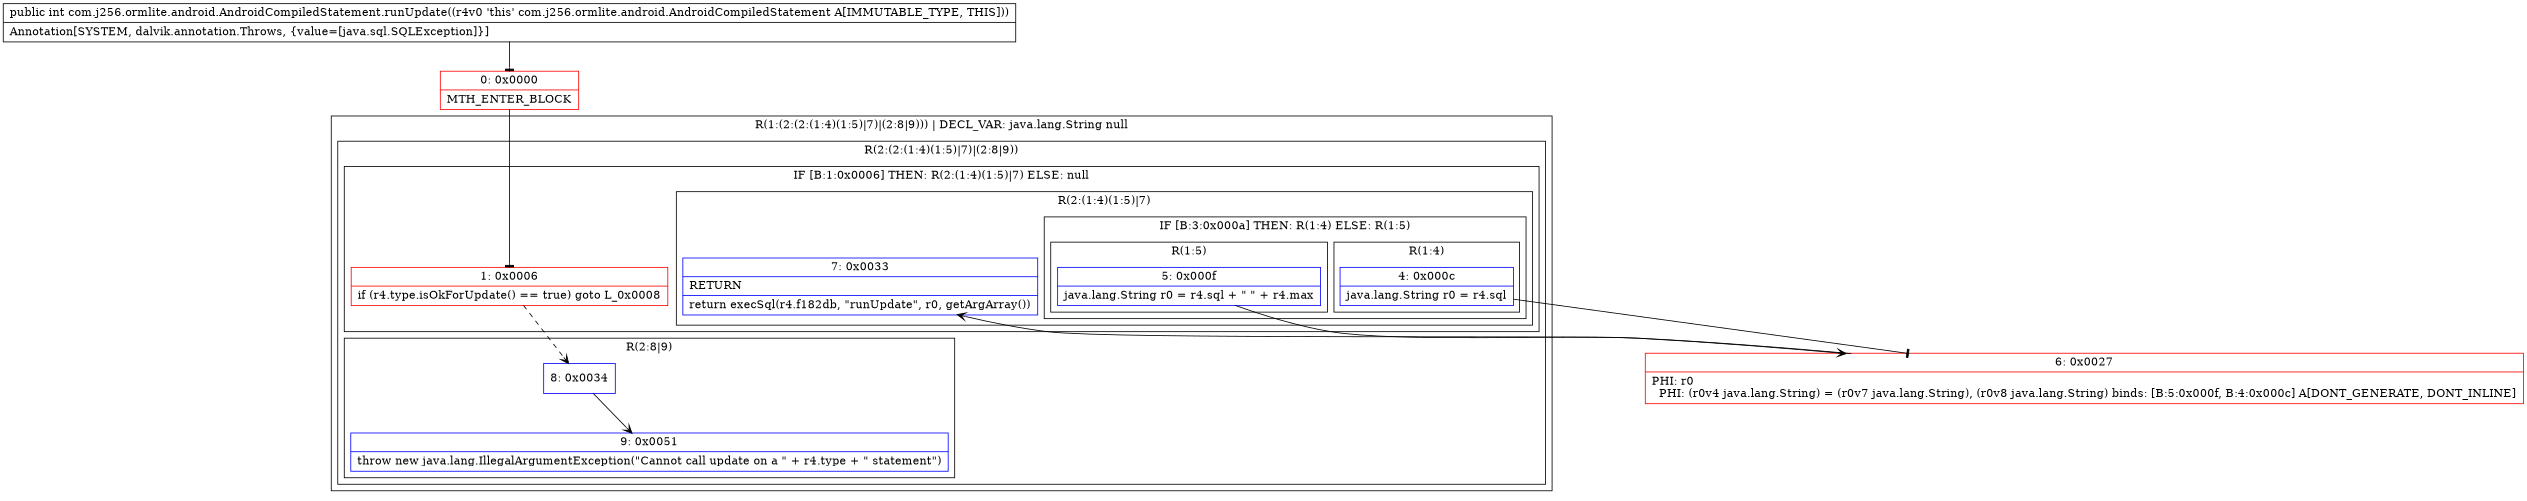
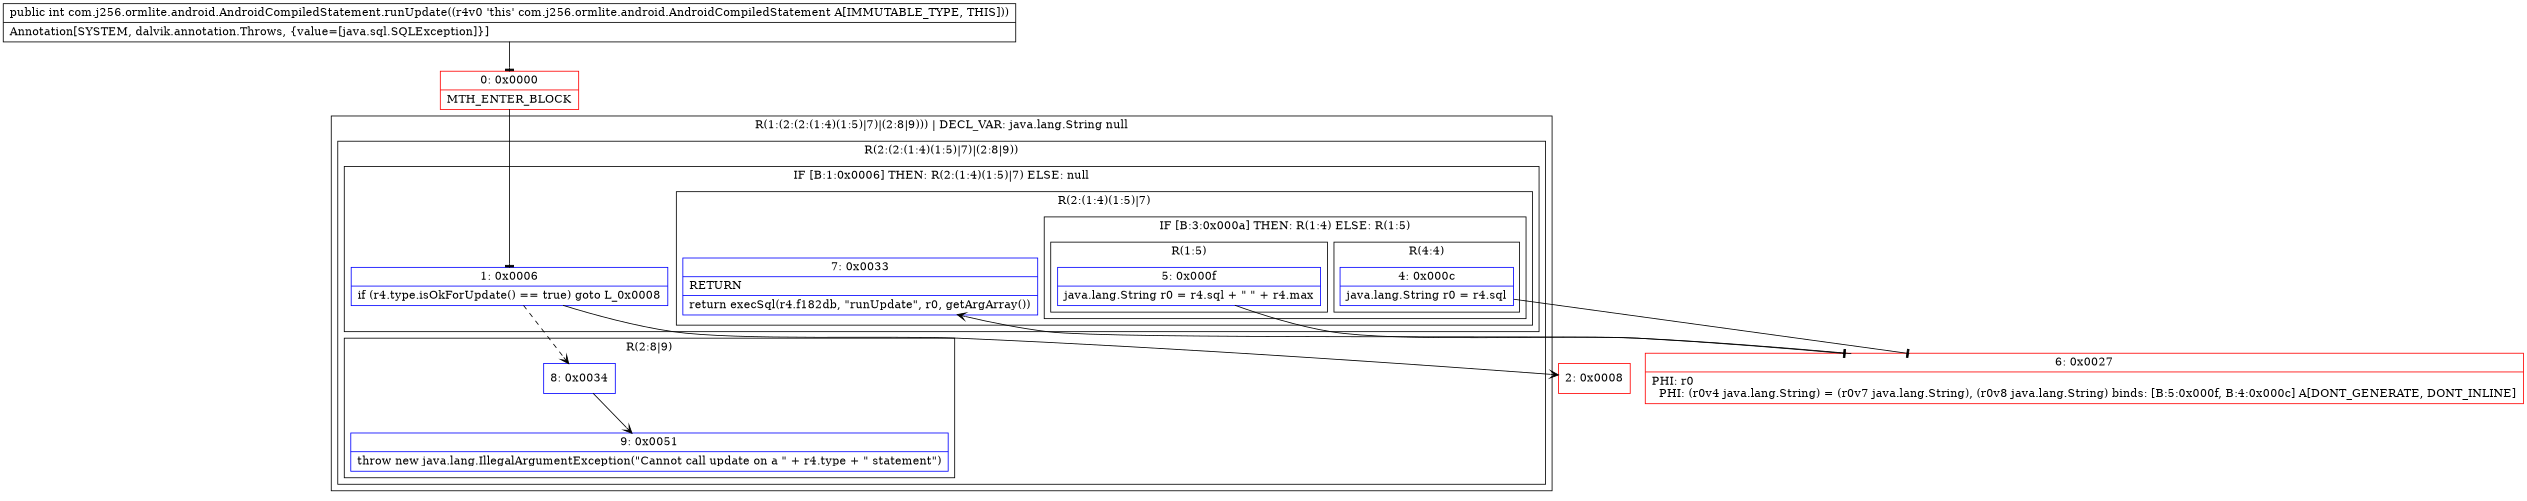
(1427, 251) -> (1427, 251)
(509, 286) -> (509, 286)
(1537, 337) -> (1537, 337)
none -> (1594, 378)
